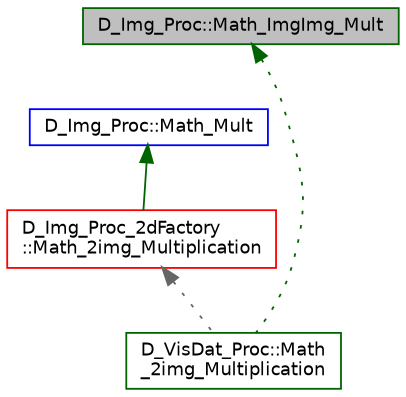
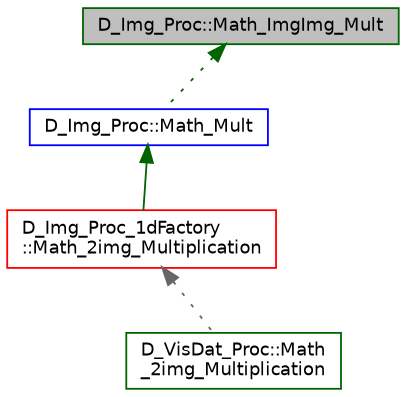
(303, 198) -> (188, 83)
(142, 239) -> (142, 239)
